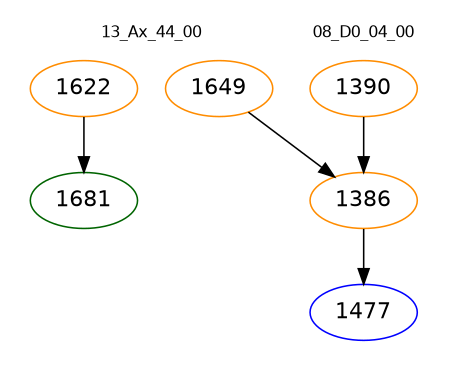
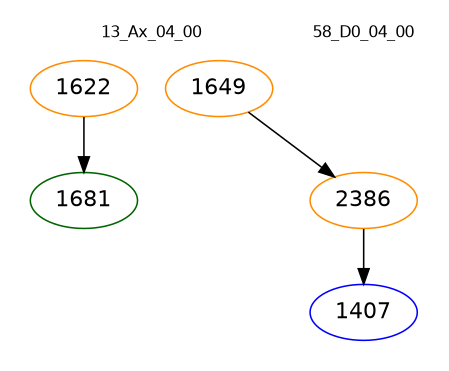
(152, 33) -> (152, 33)
(364, 33) -> (364, 33)
(364, 89) -> none
(364, 200) -> (364, 200)
(364, 312) -> (364, 312)
